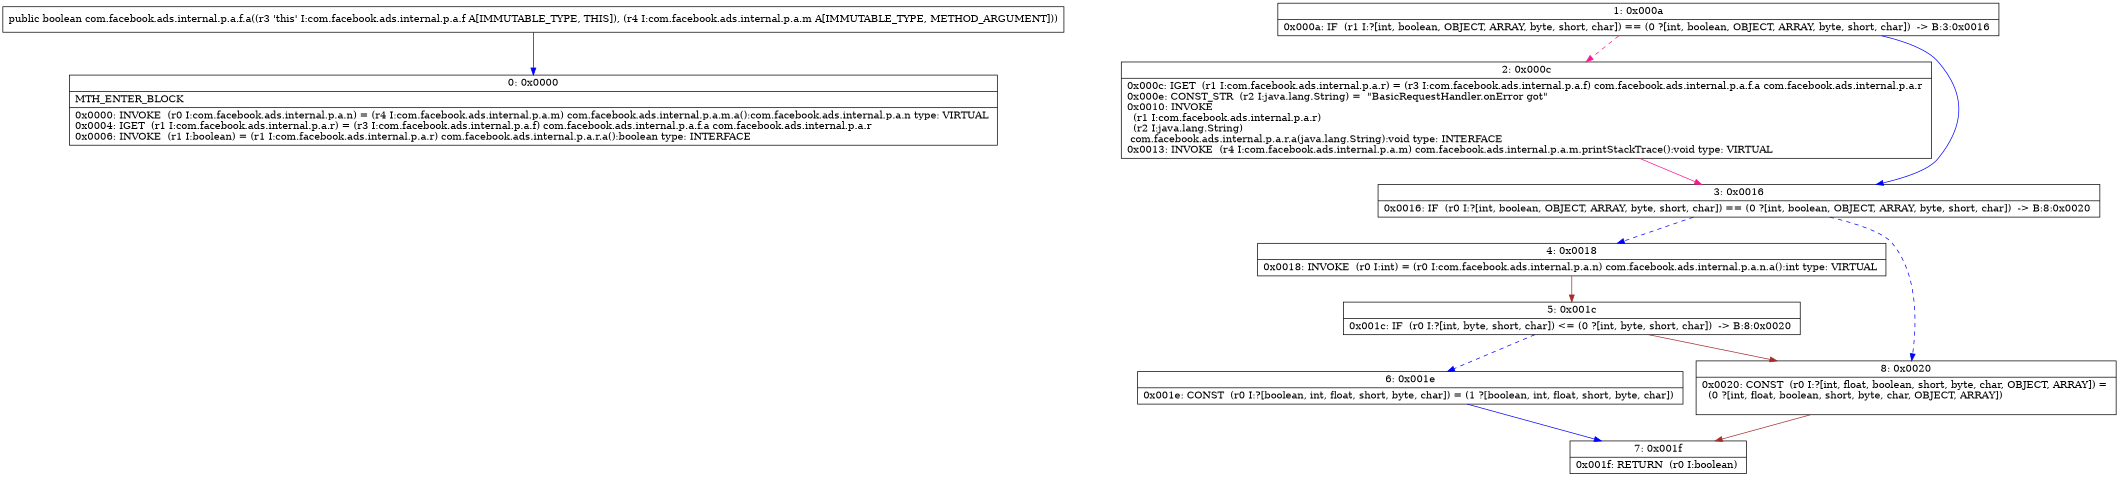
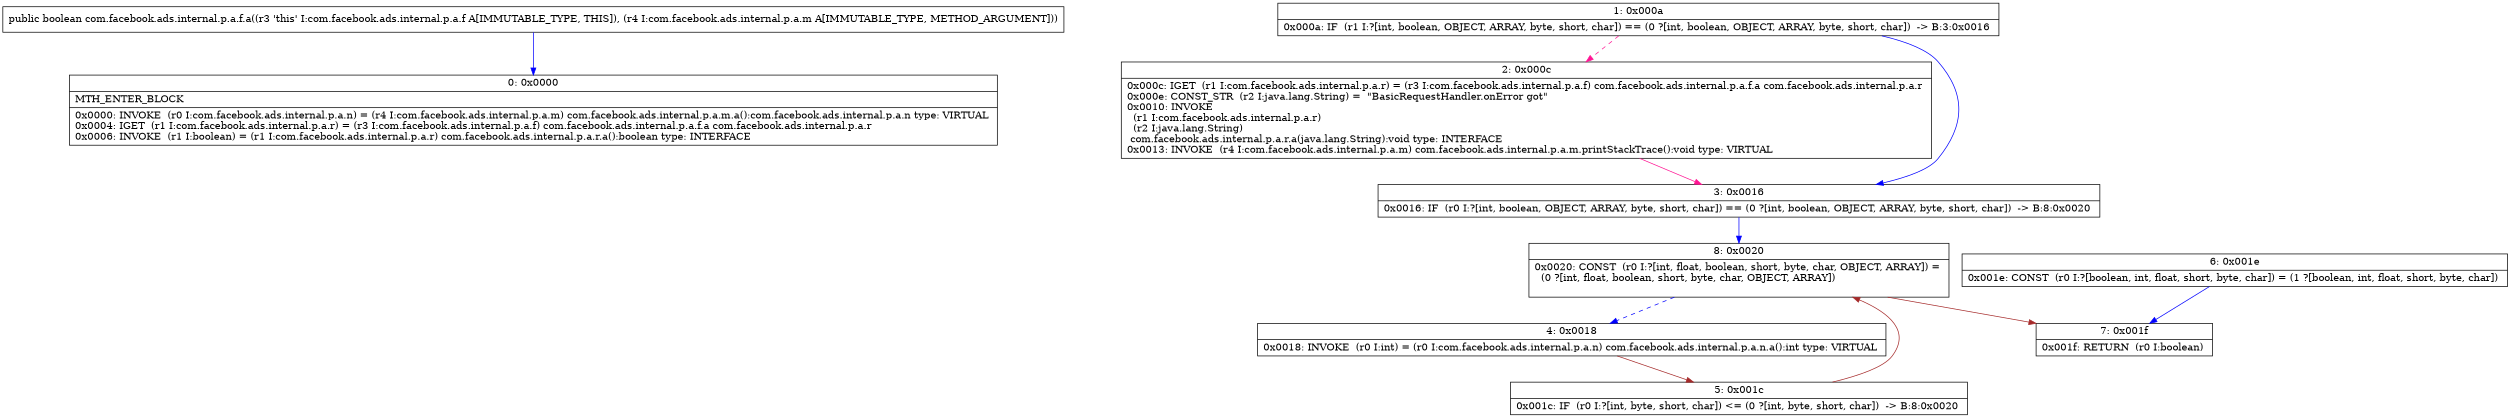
(1659, 229) -> (1646, 309)
(1904, 263) -> (1739, 227)
(1494, 352) -> none
